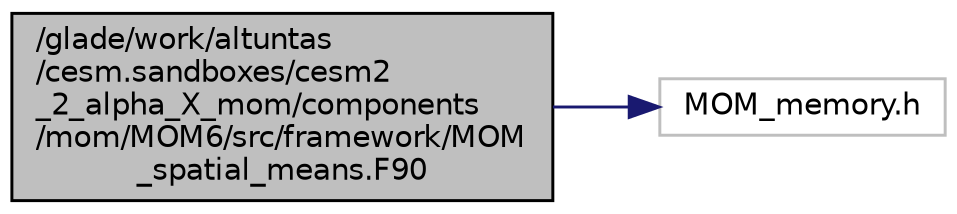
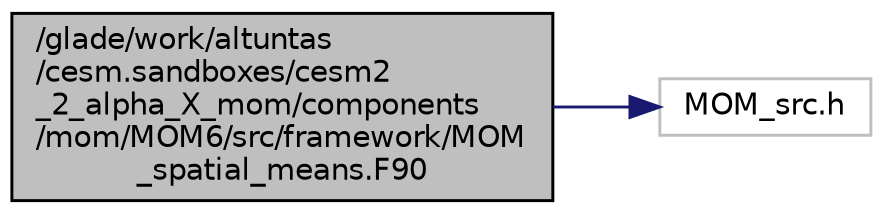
(802, 107) -> (765, 107)
